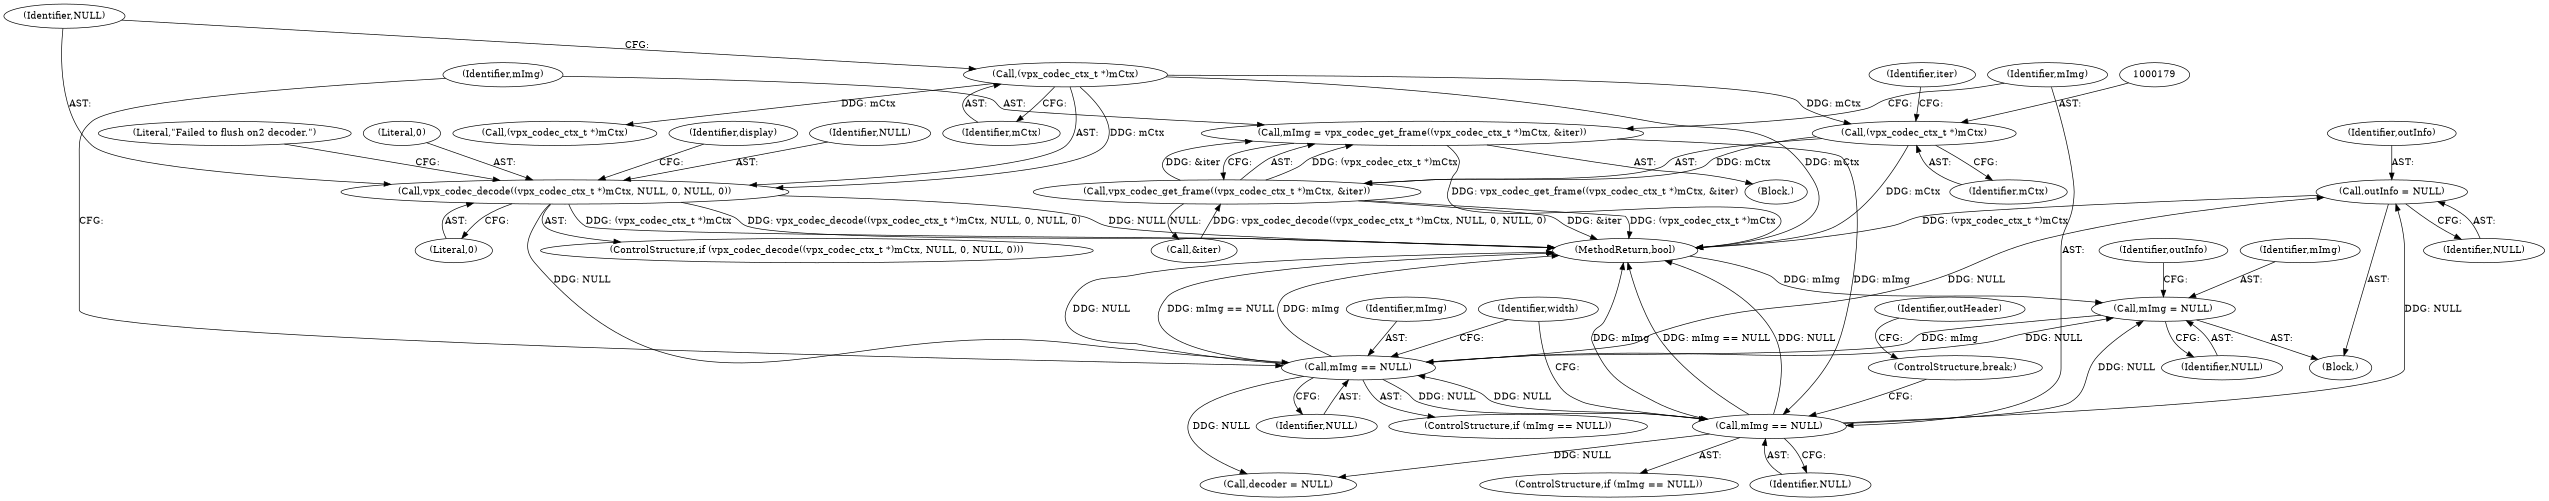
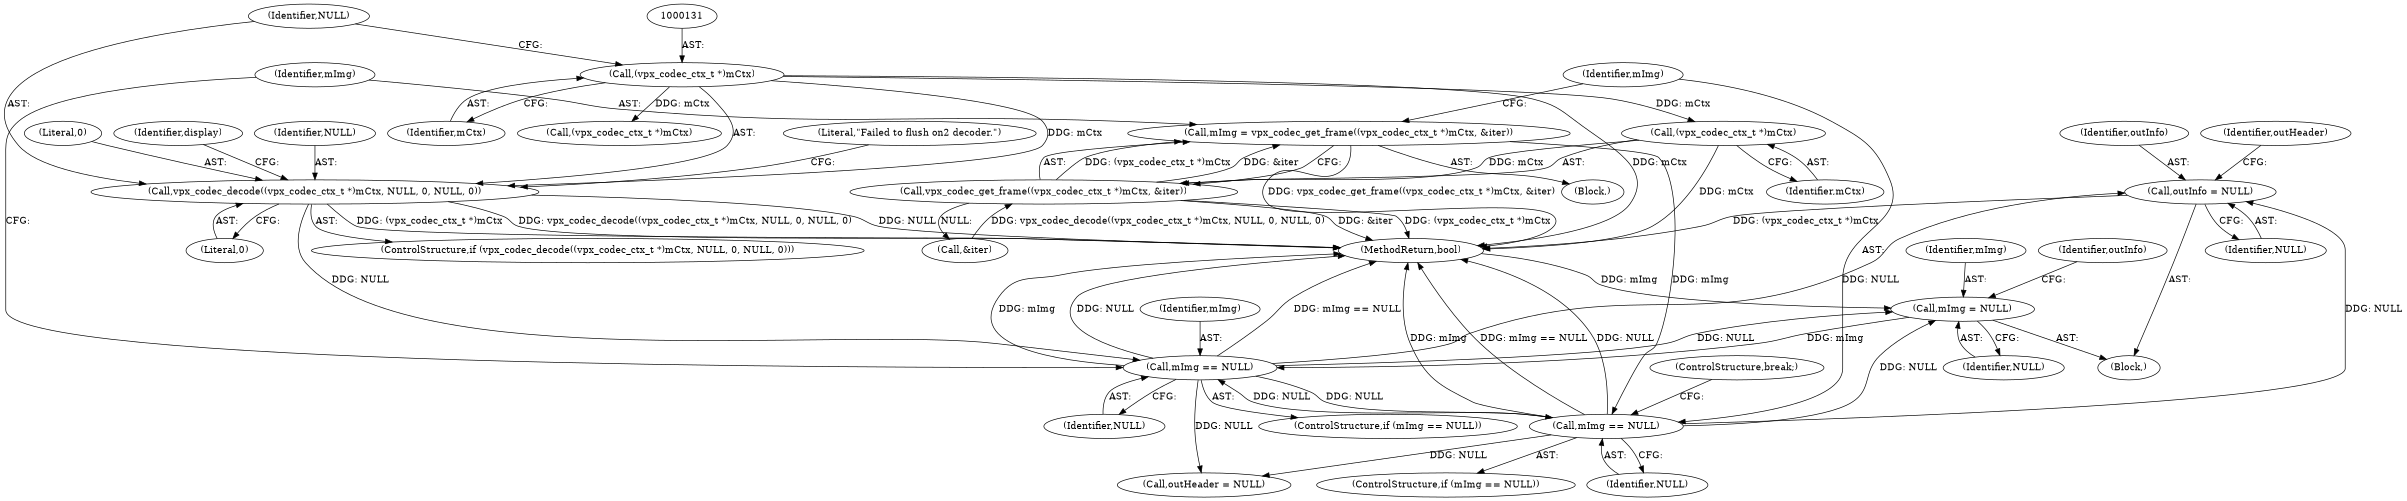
none -> (682, 16)
(1922, 75) -> none
(2155, 75) -> none
(1538, 309) -> none
(1876, 333) -> (2241, 161)
(1278, 485) -> (1204, 485)
